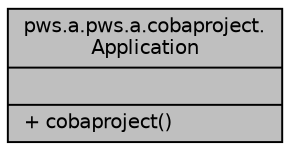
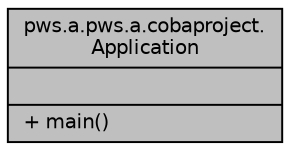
(98, 122) -> (67, 122)
